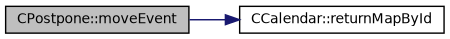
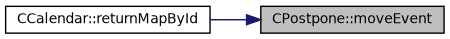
(207, 20) -> (228, 20)
